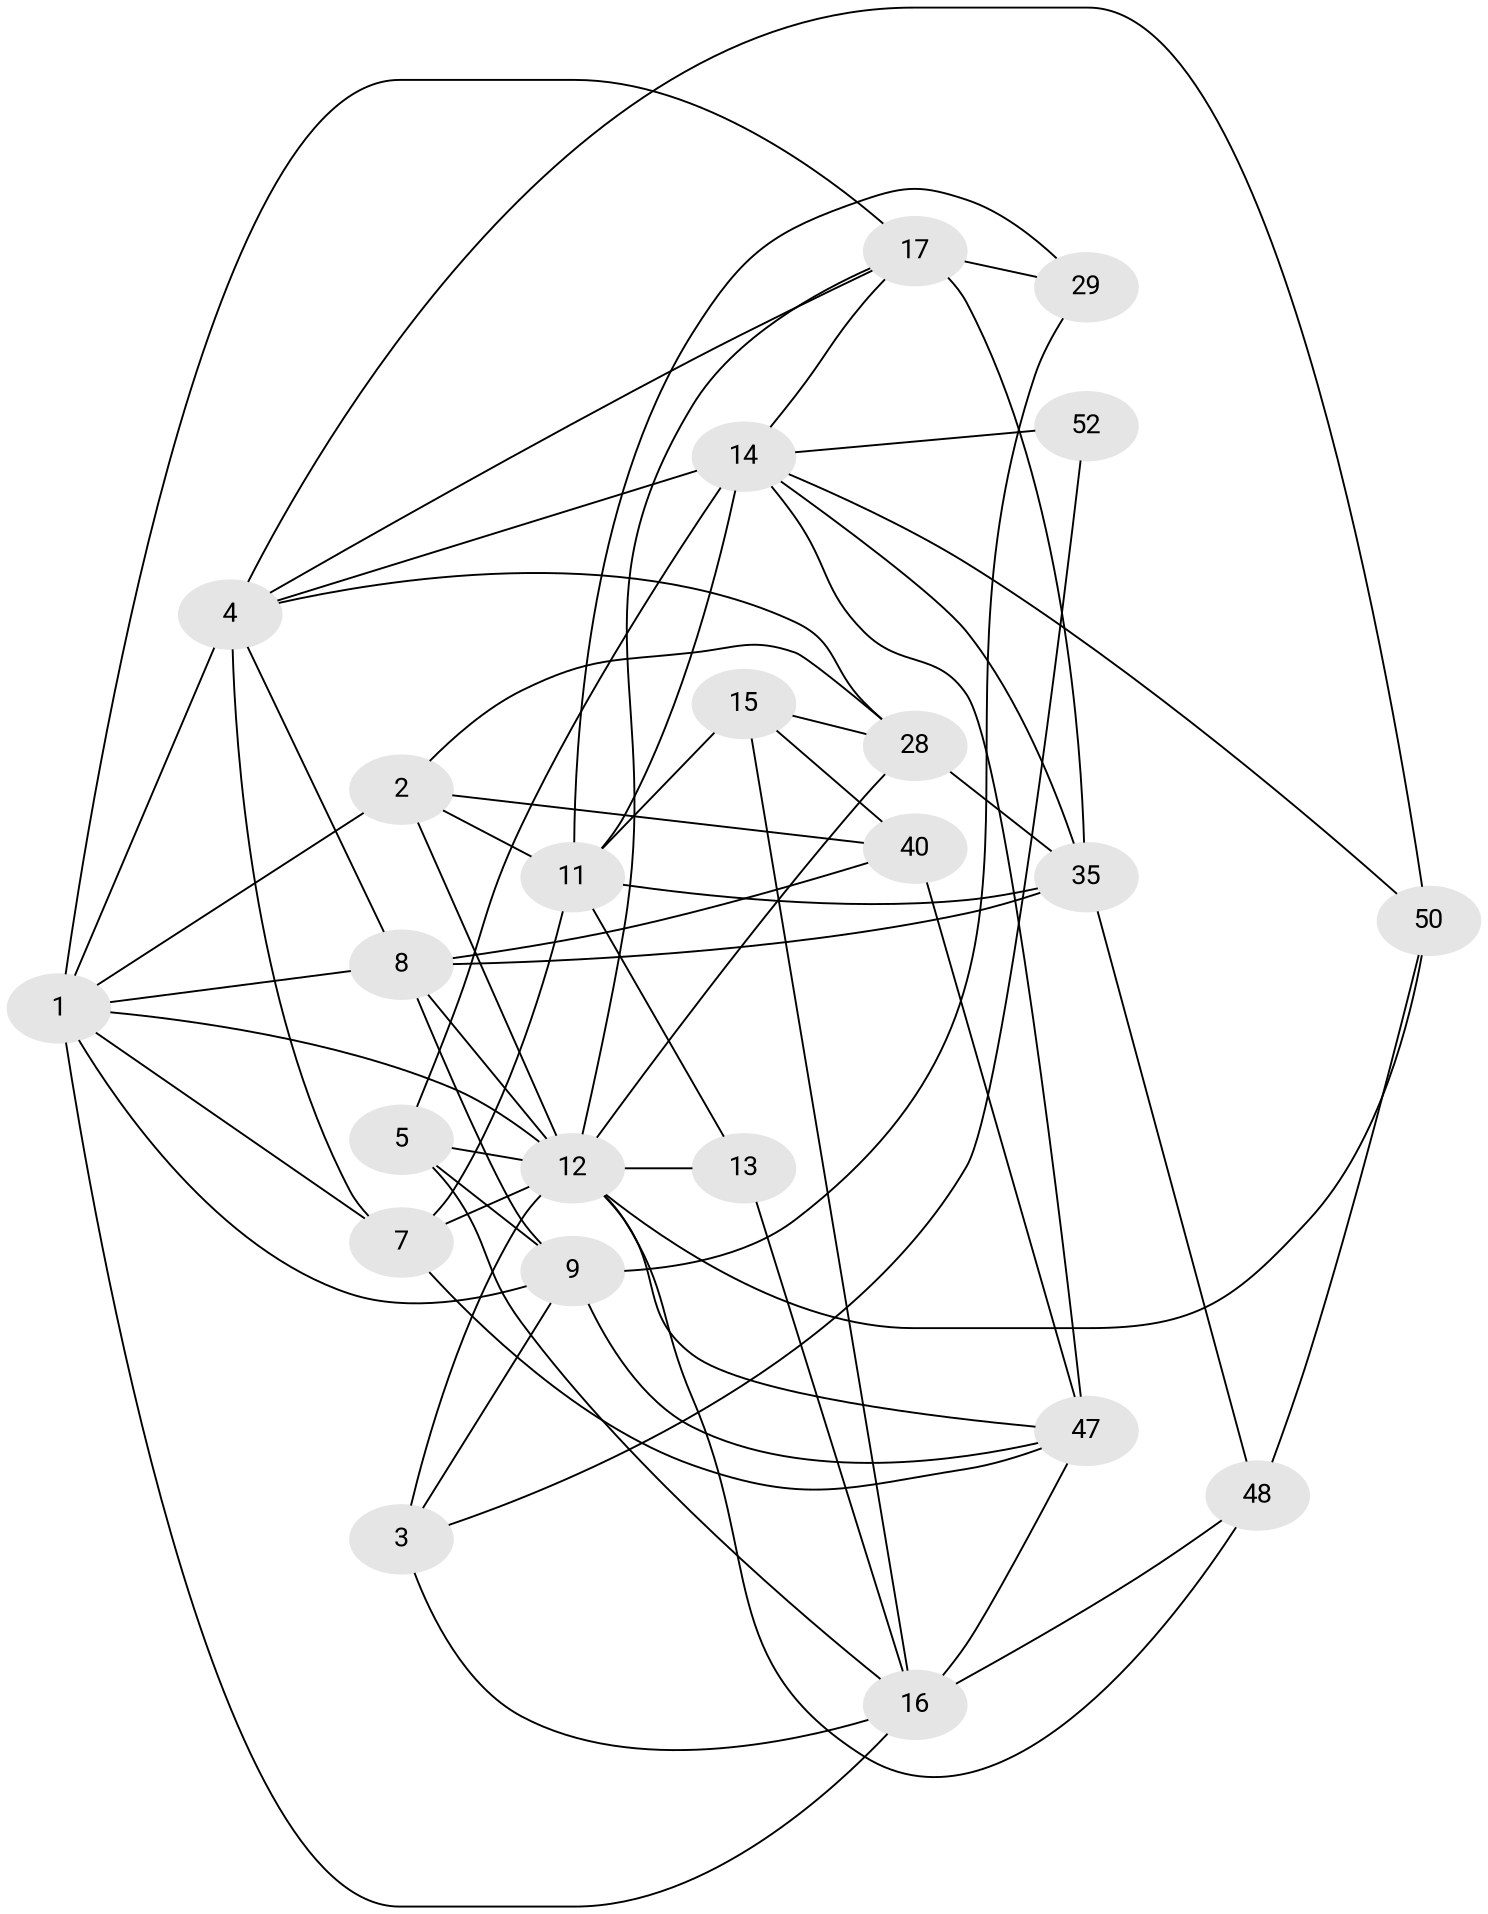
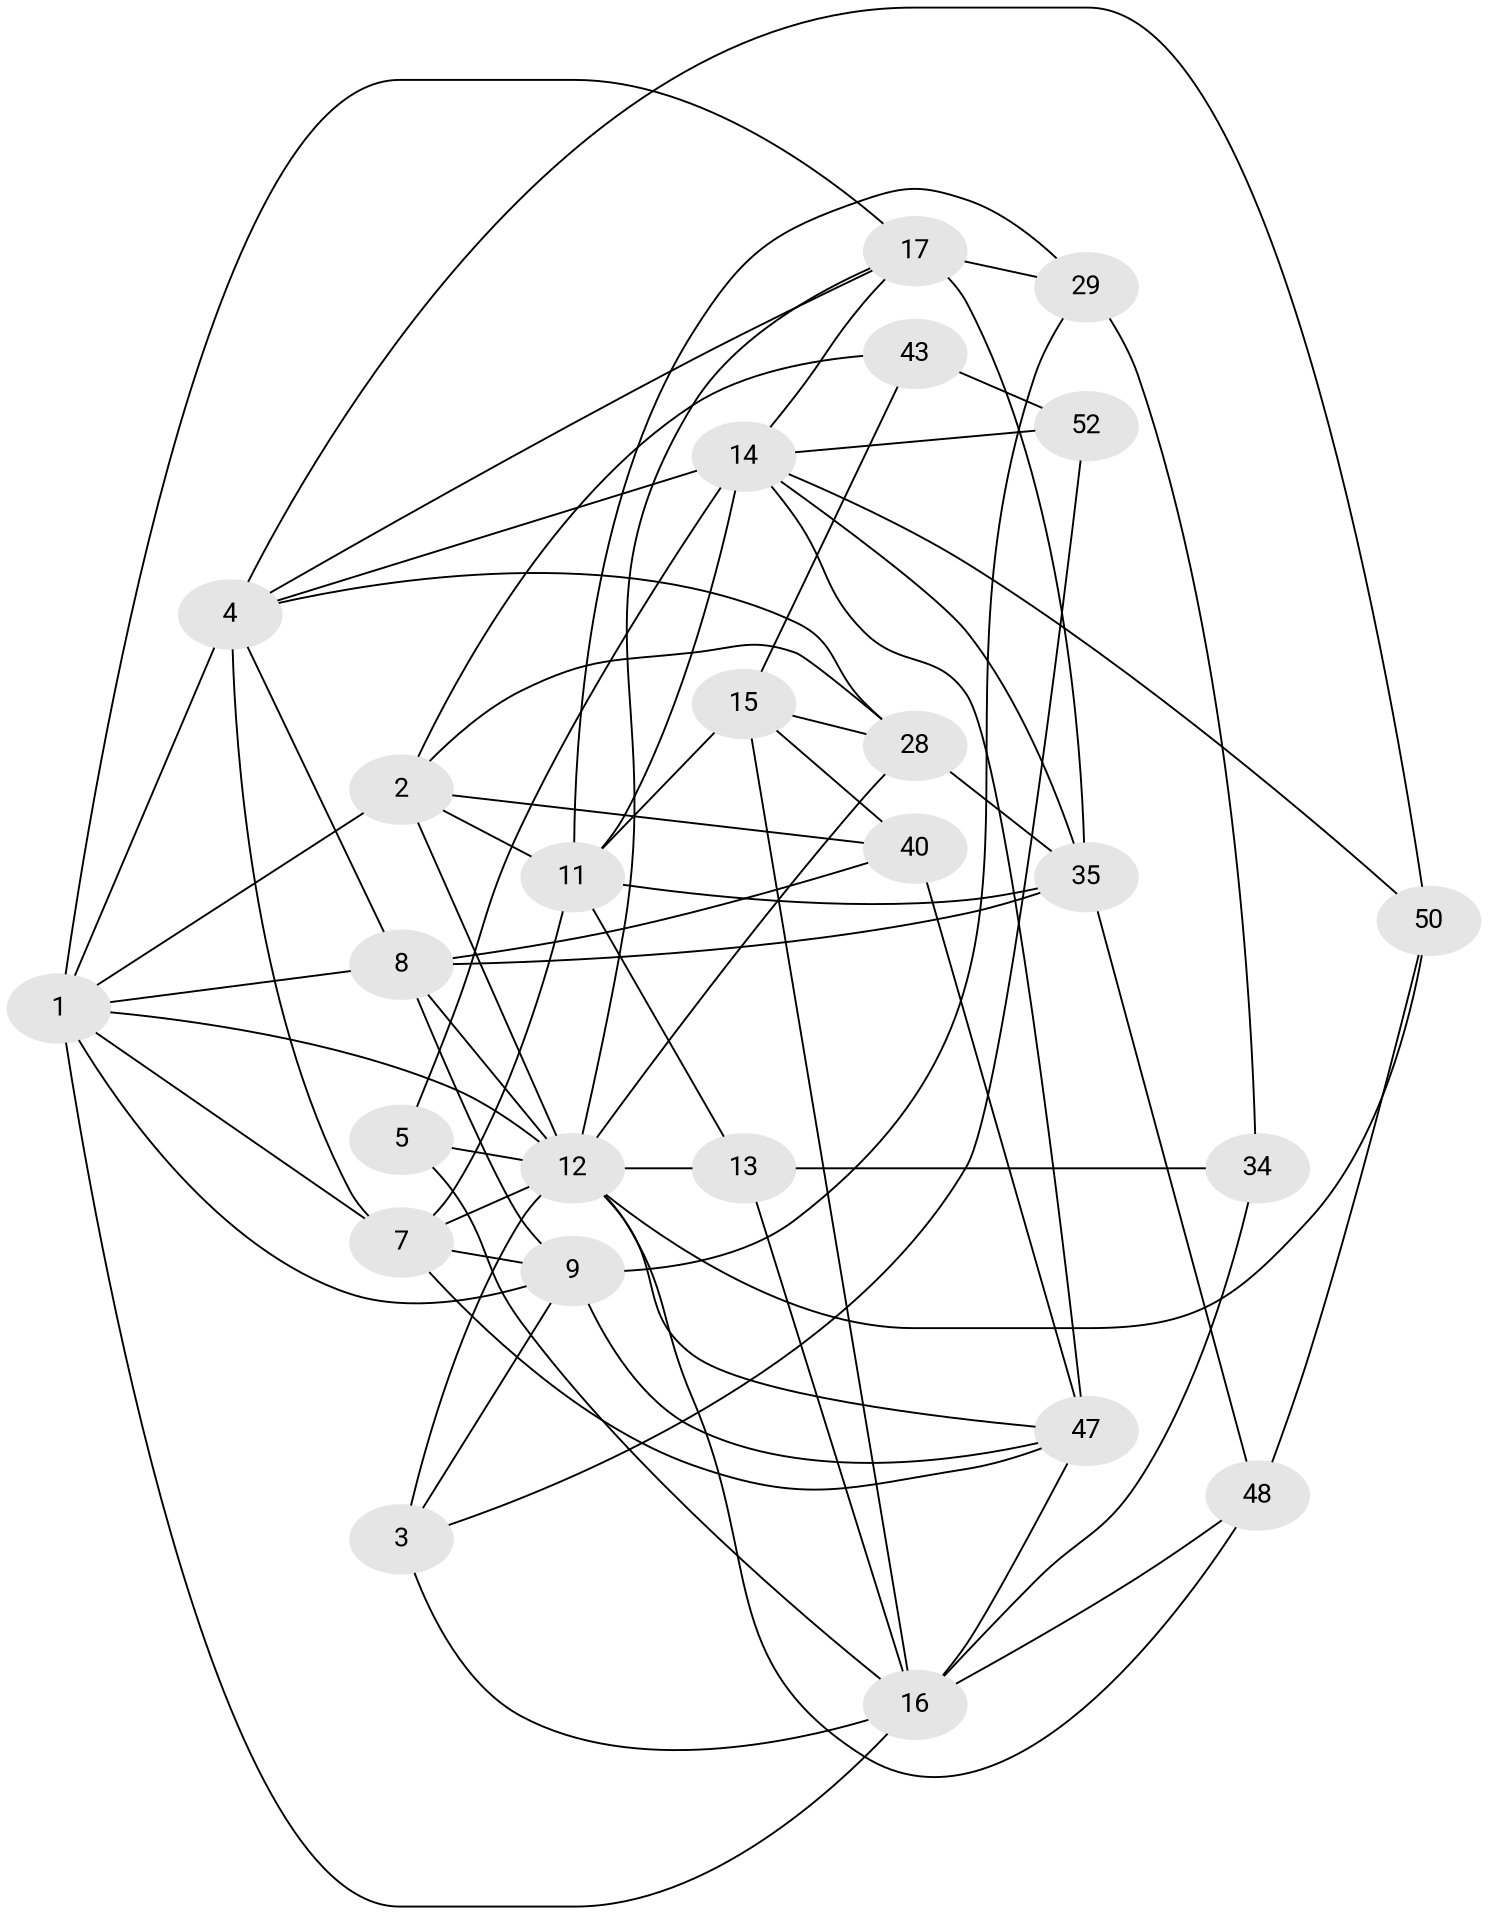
none -> (915, 354)
none -> (1258, 1168)
(474, 1196) -> (473, 1254)
